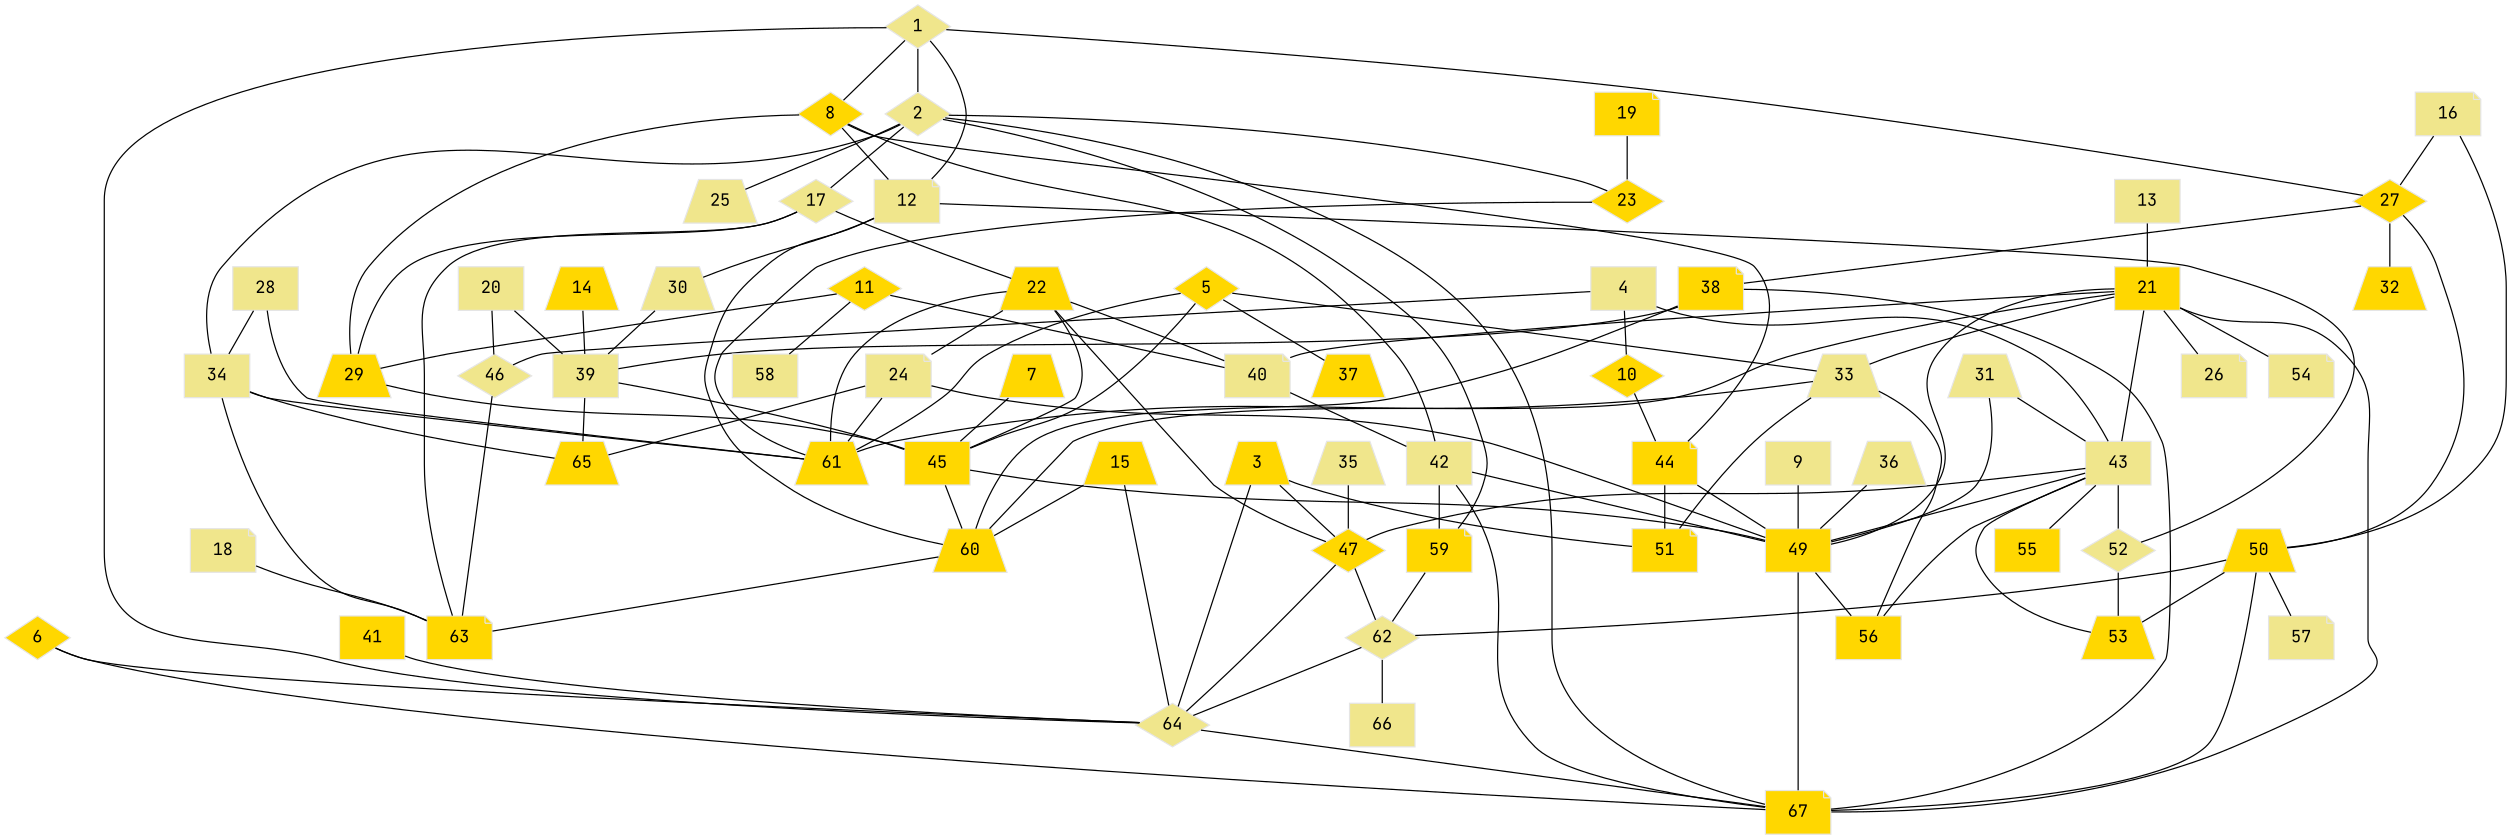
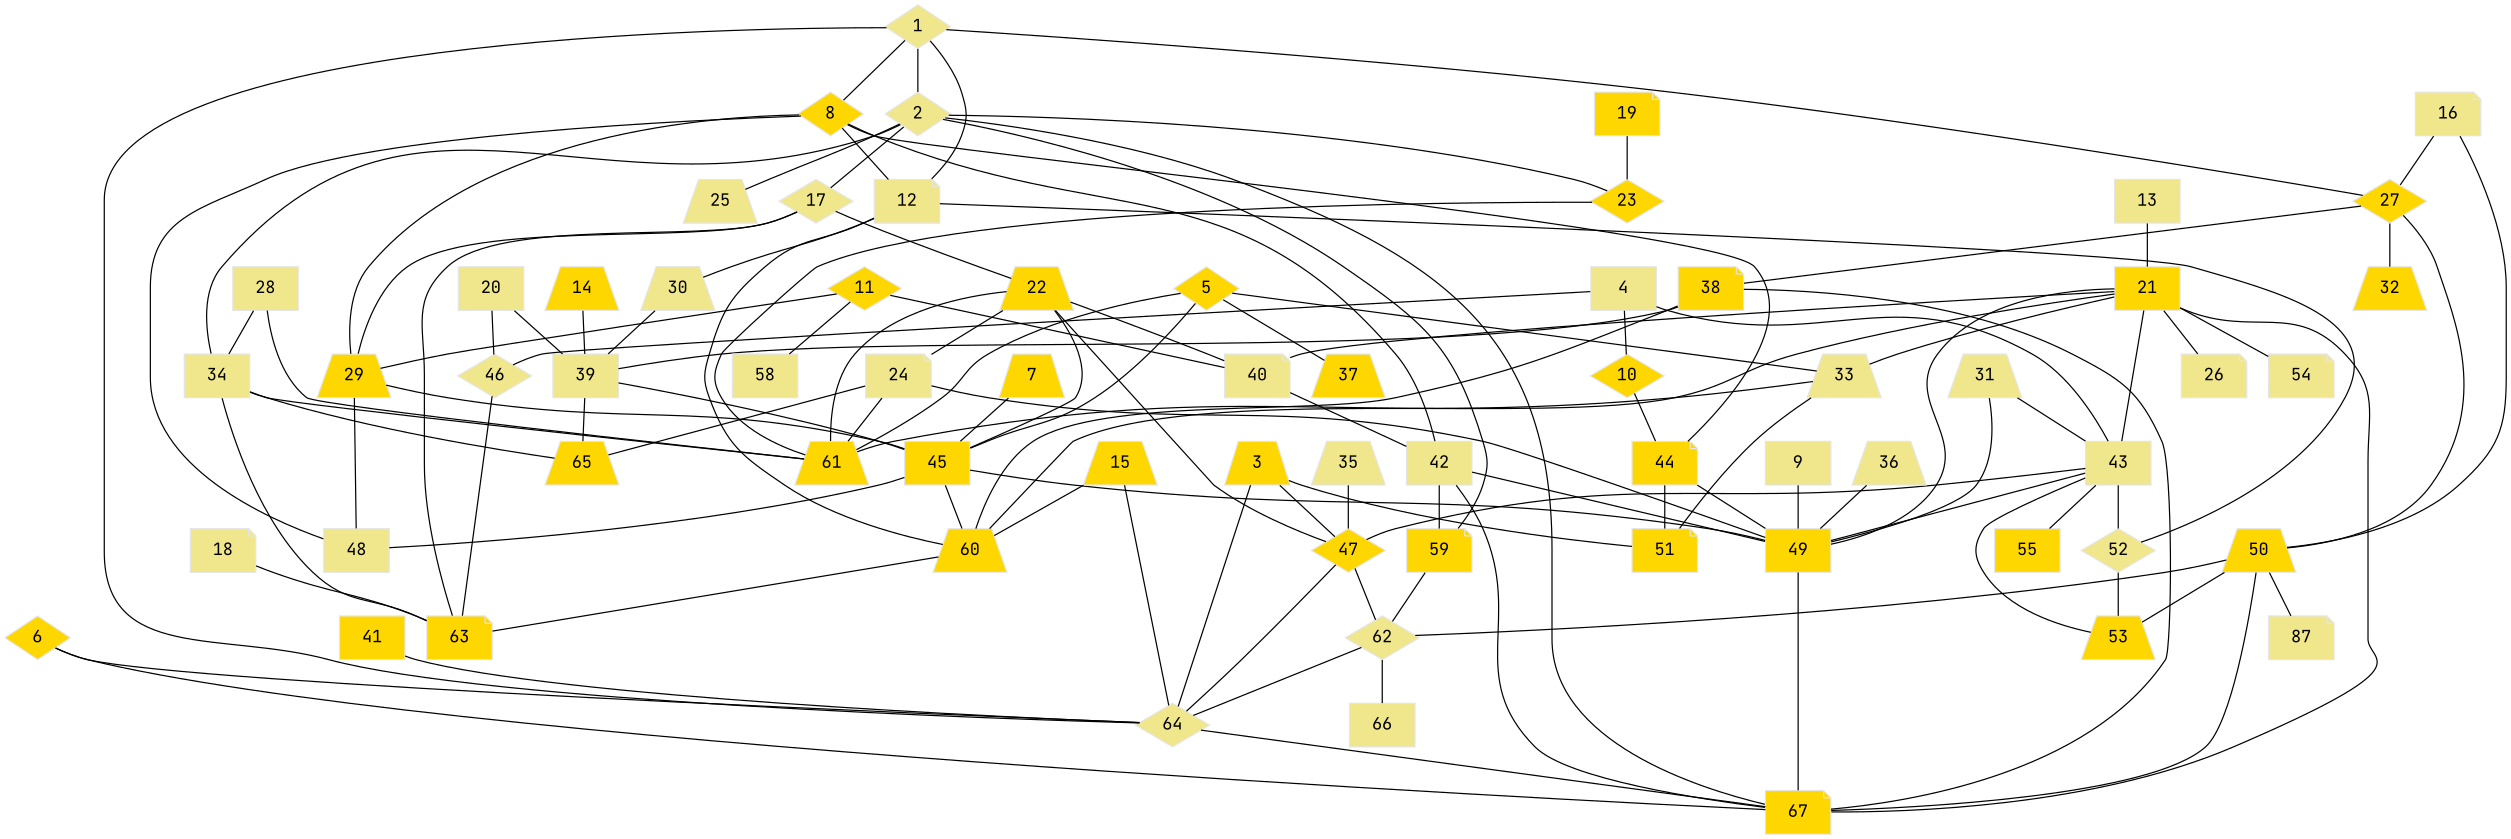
none -> (356, 550)
(1868, 638) -> none
(2301, 638) -> (2301, 638)
